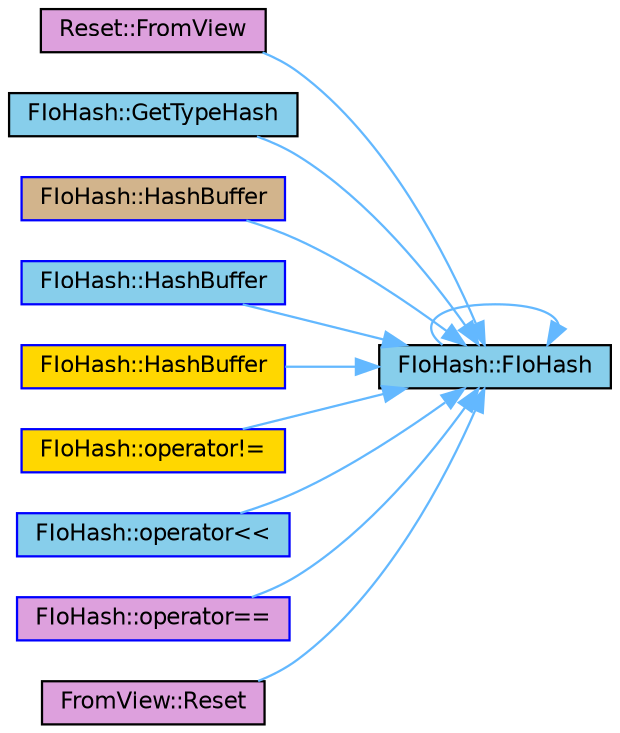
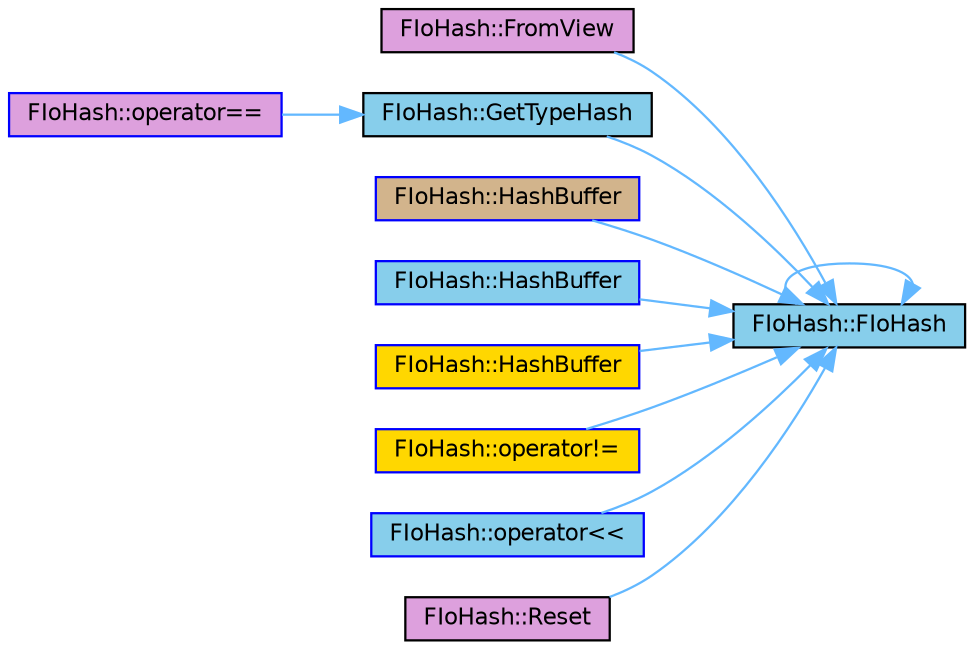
(153, 31) -> (508, 31)
(371, 517) -> (311, 115)
(153, 703) -> (508, 619)
